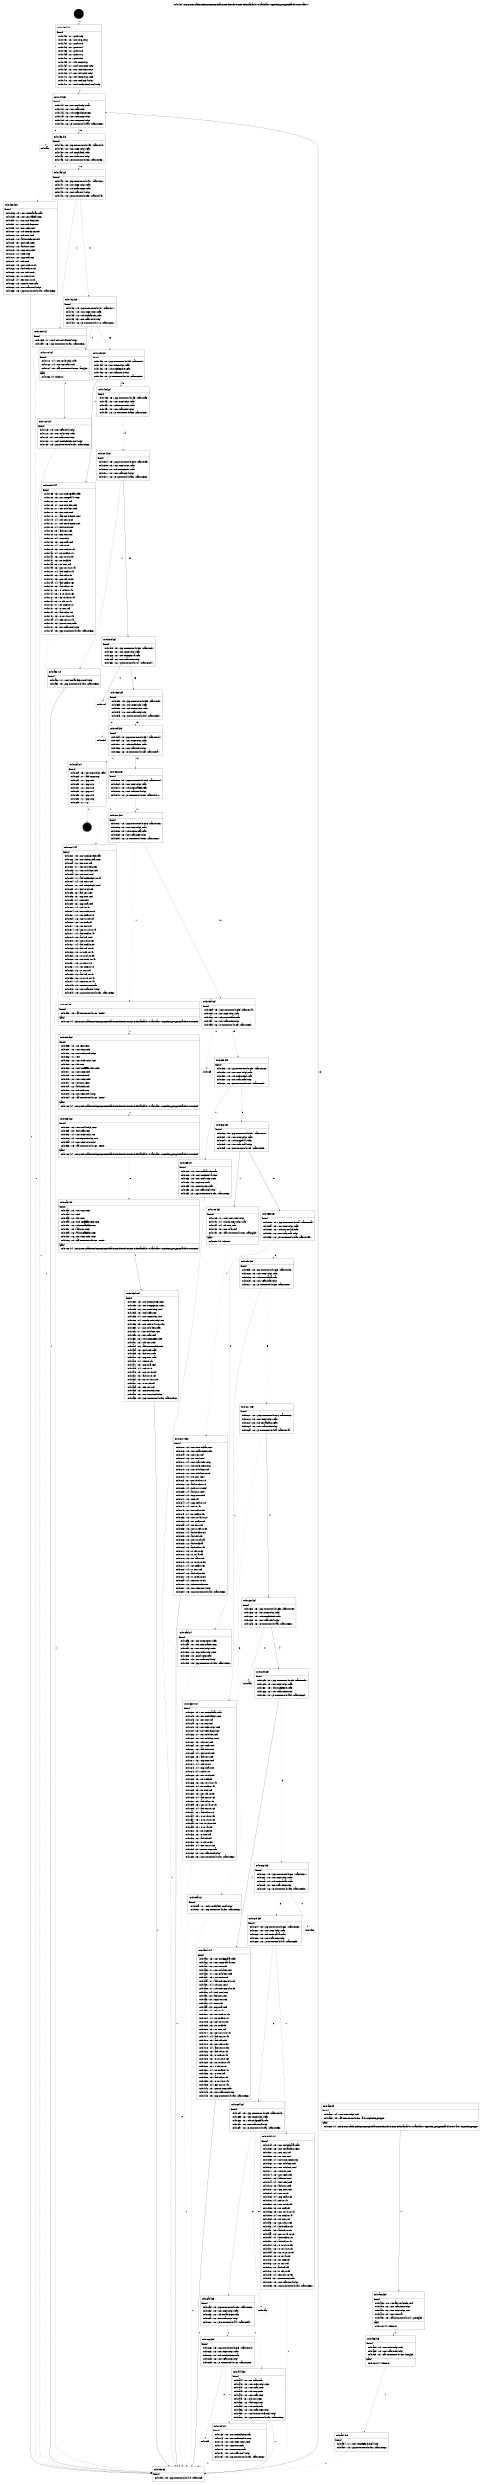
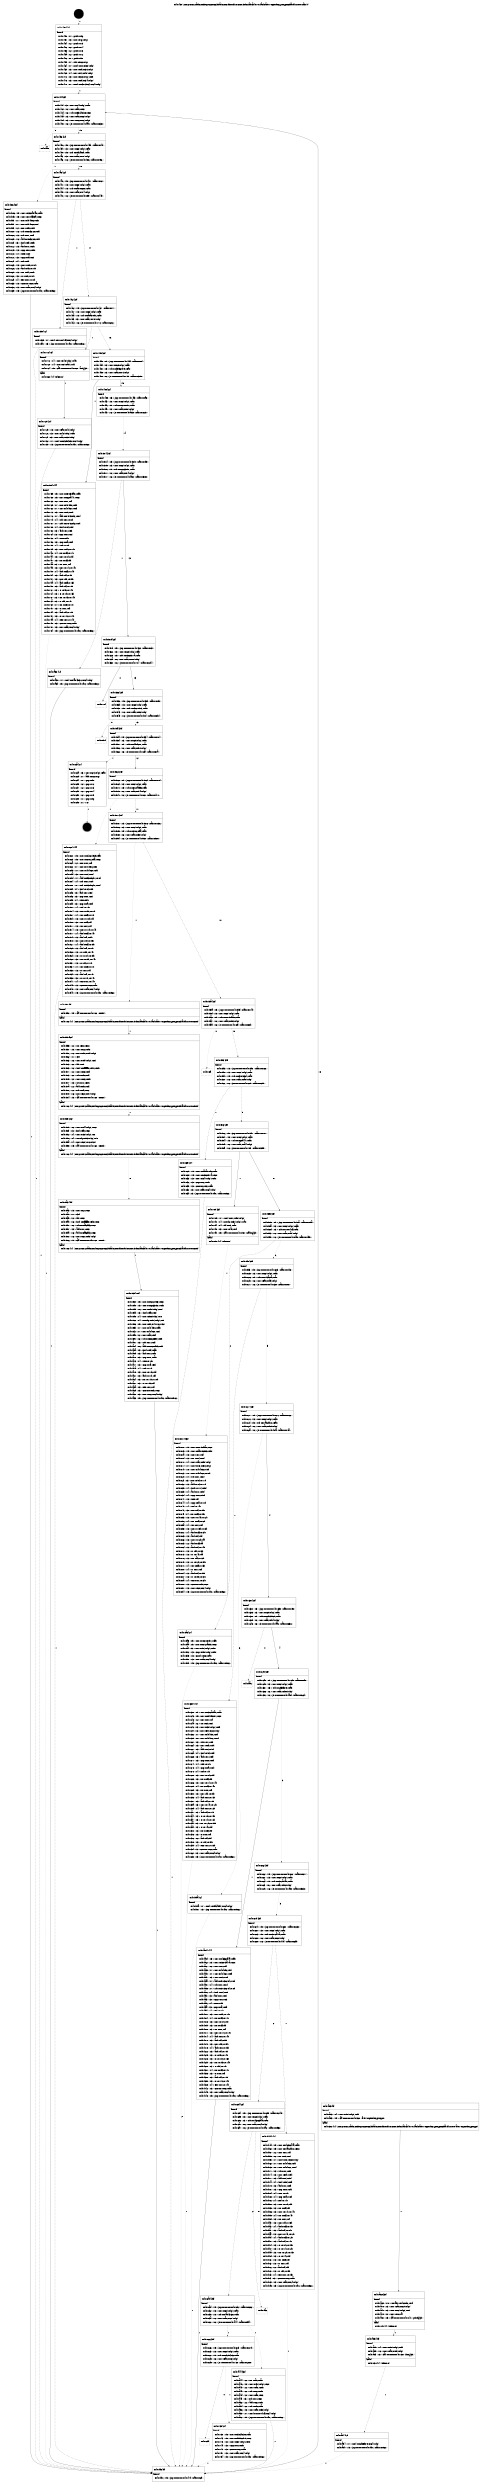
(309, 1930) -> none
(176, 2030) -> none
